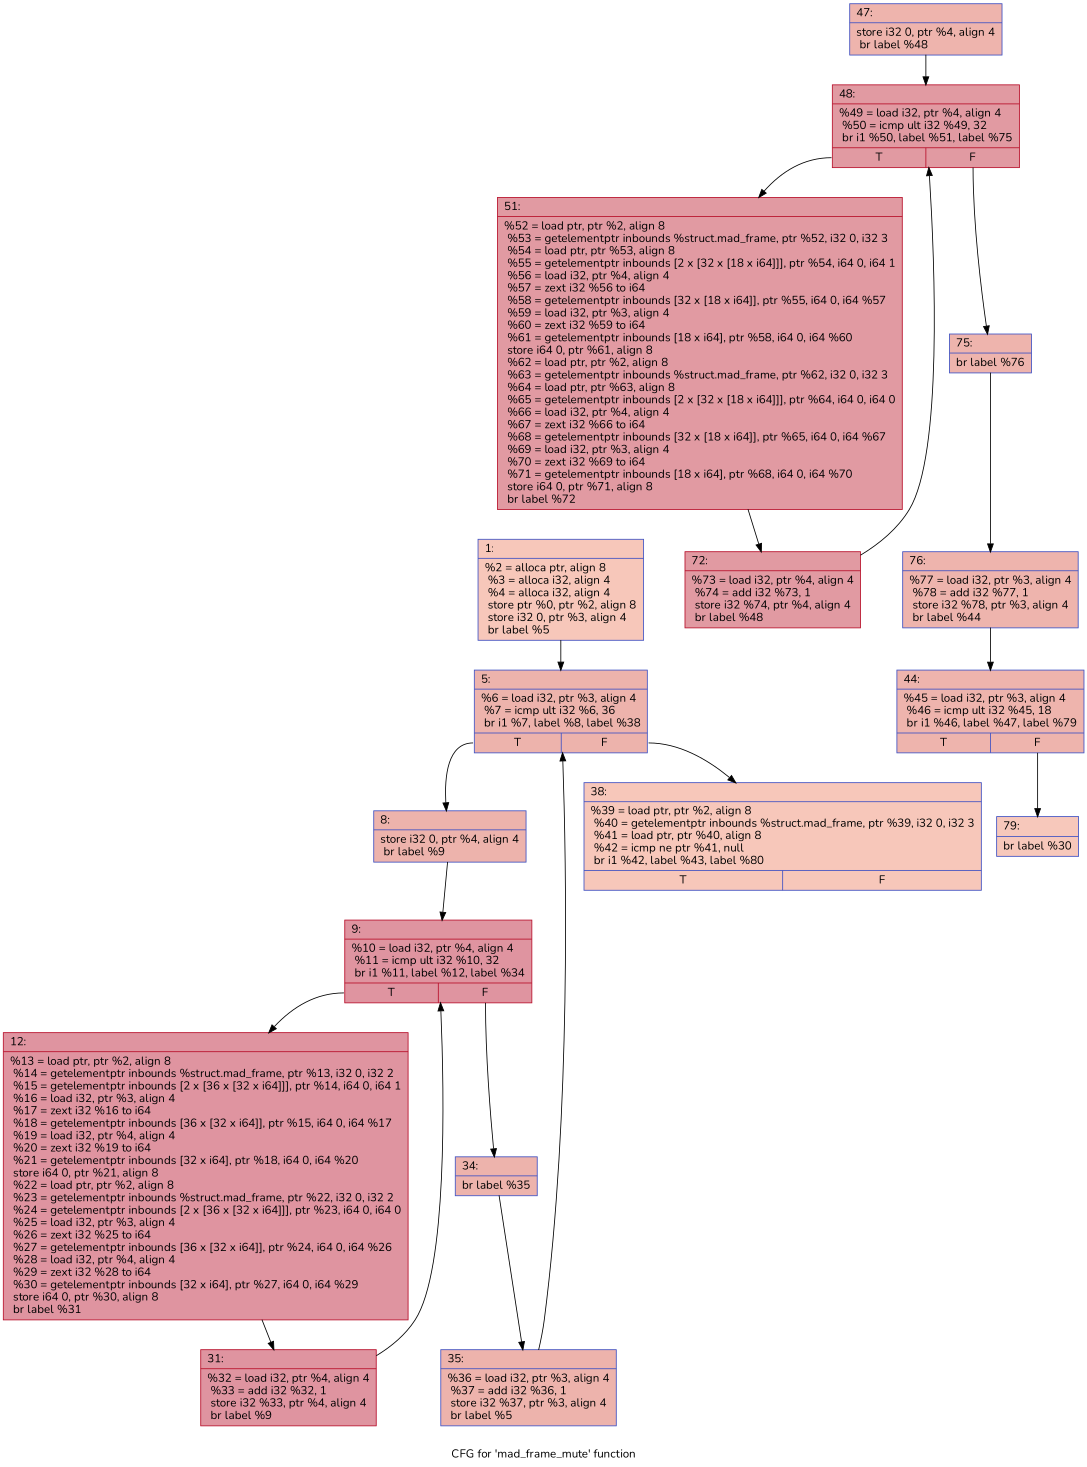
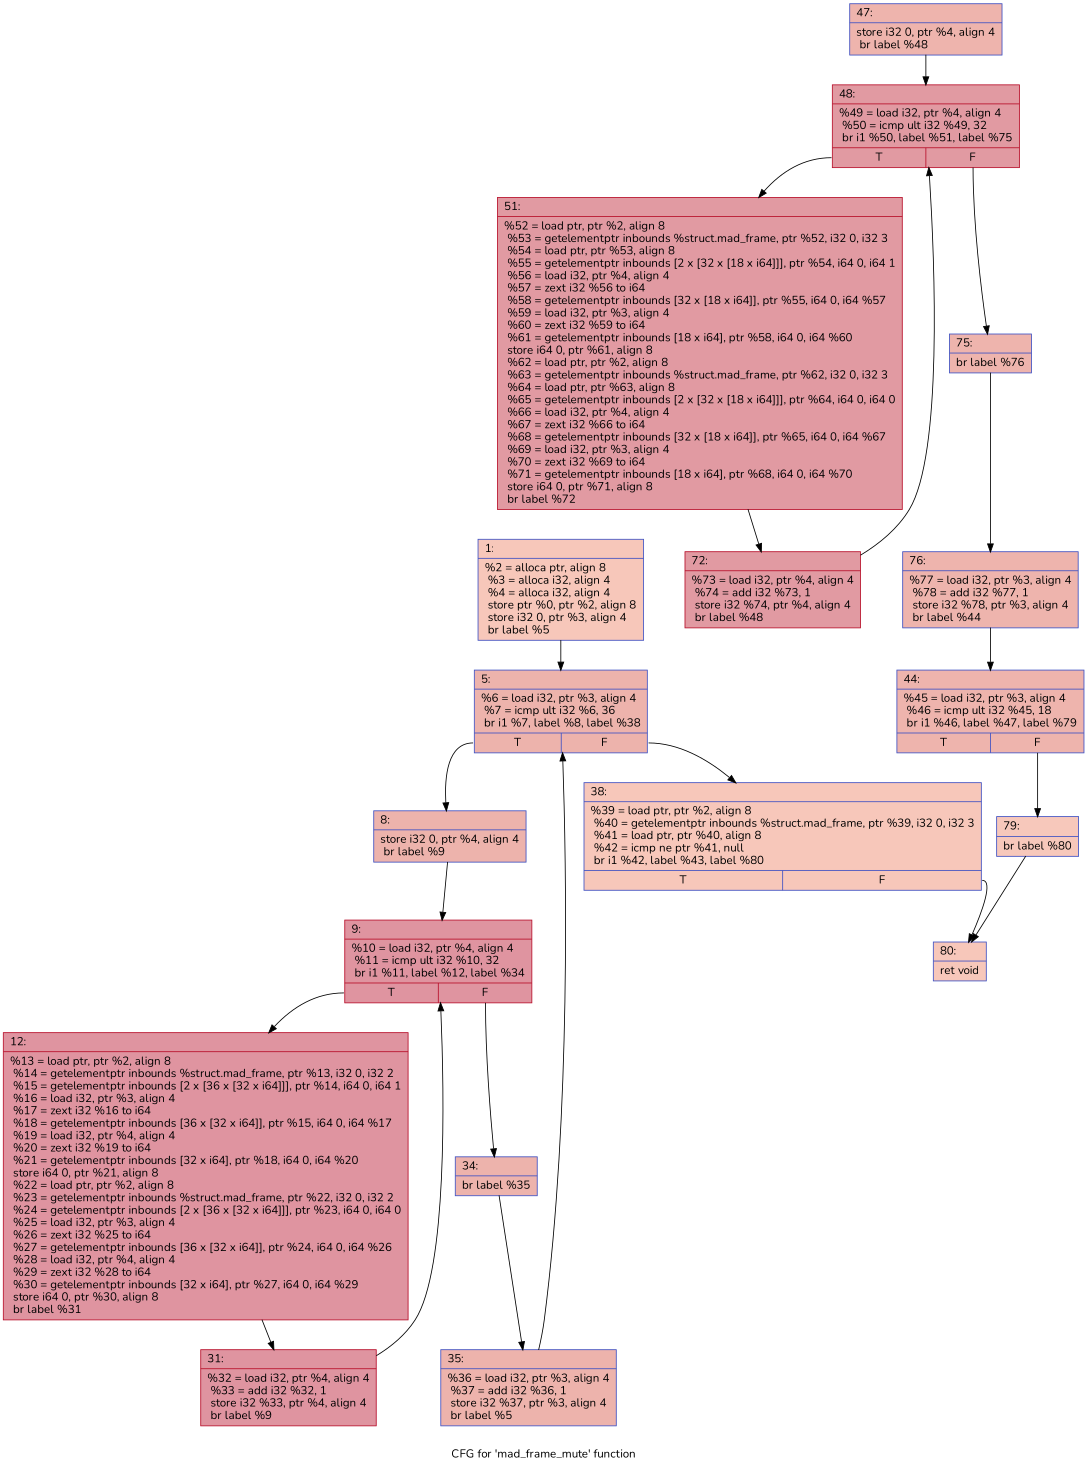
(1038, 846) -> (1038, 846)
none -> (960, 961)
